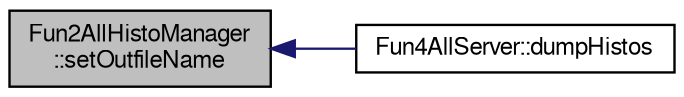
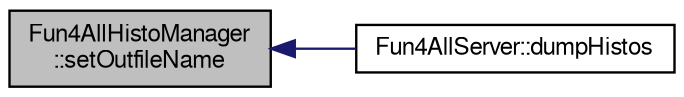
(140, 49) -> (140, 49)
